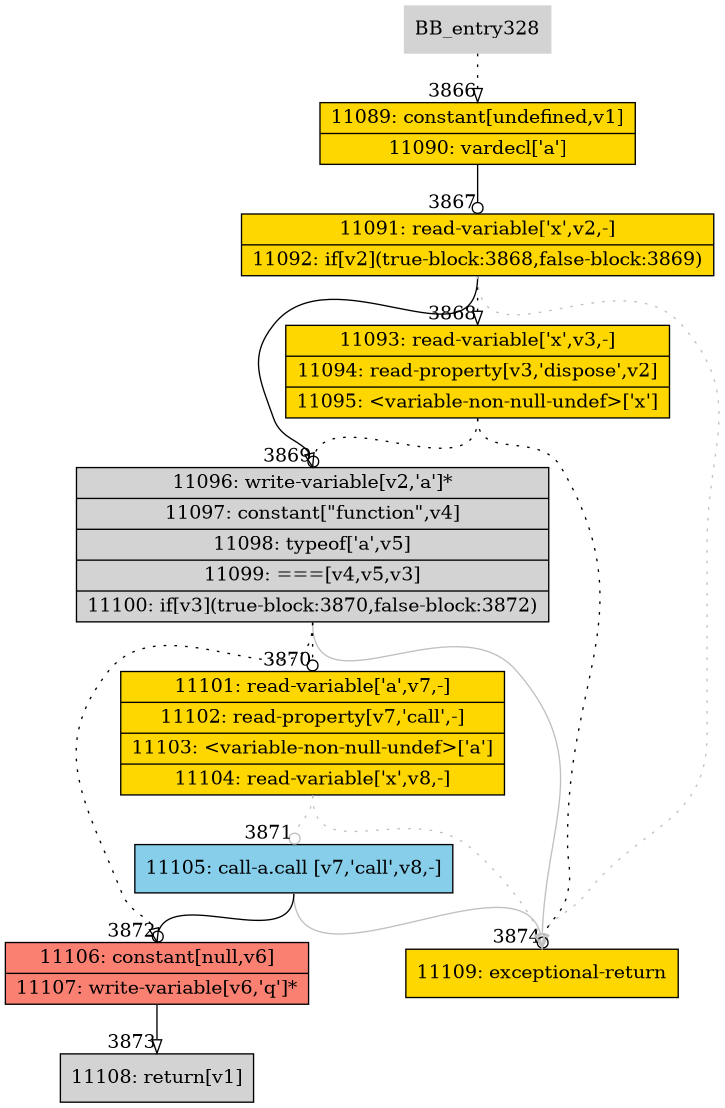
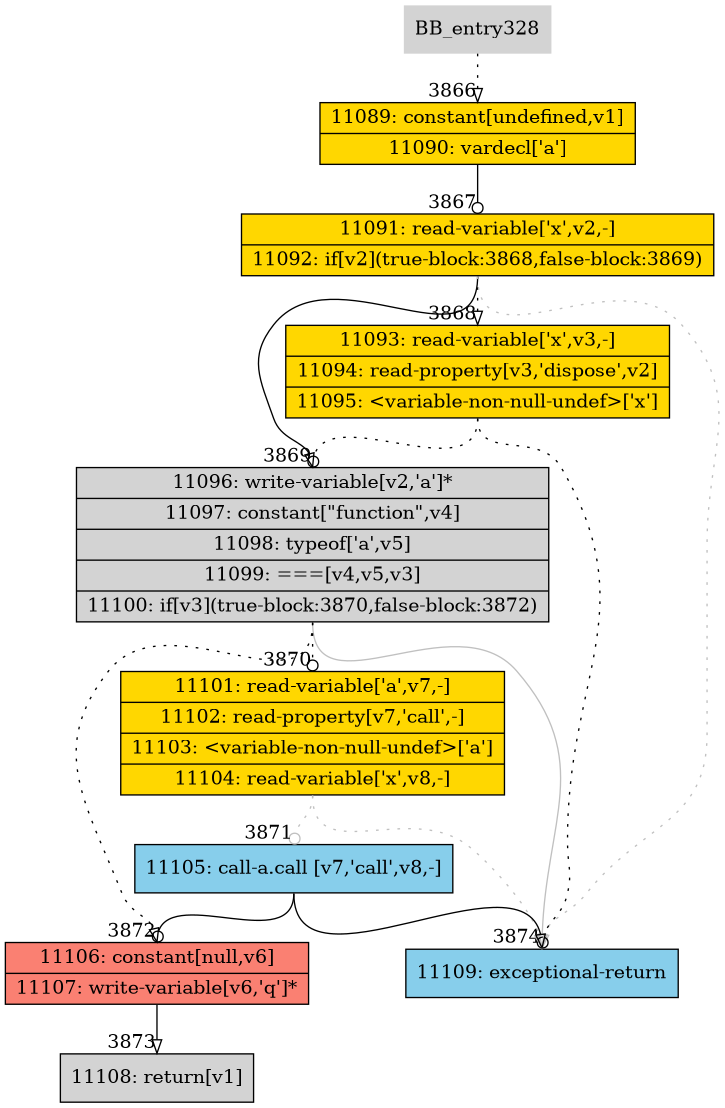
(411, 922) -> (411, 922)
(542, 973) -> (542, 973)
